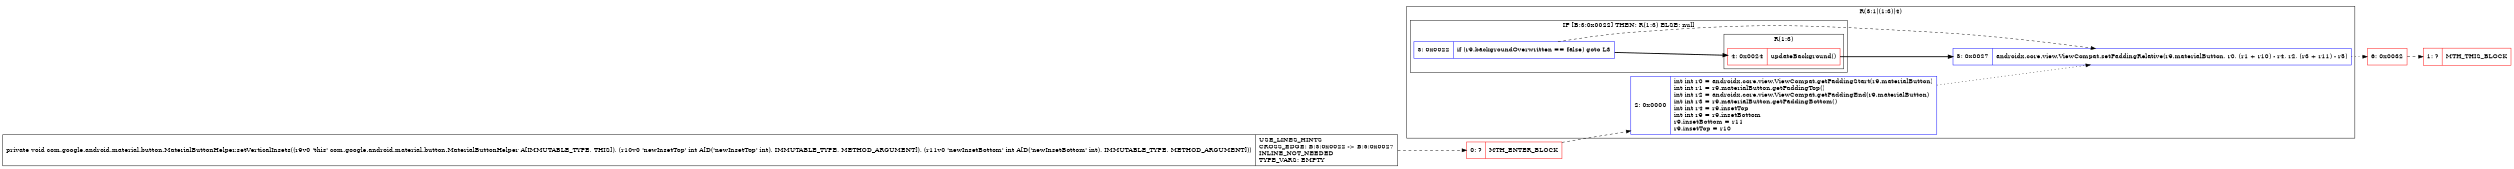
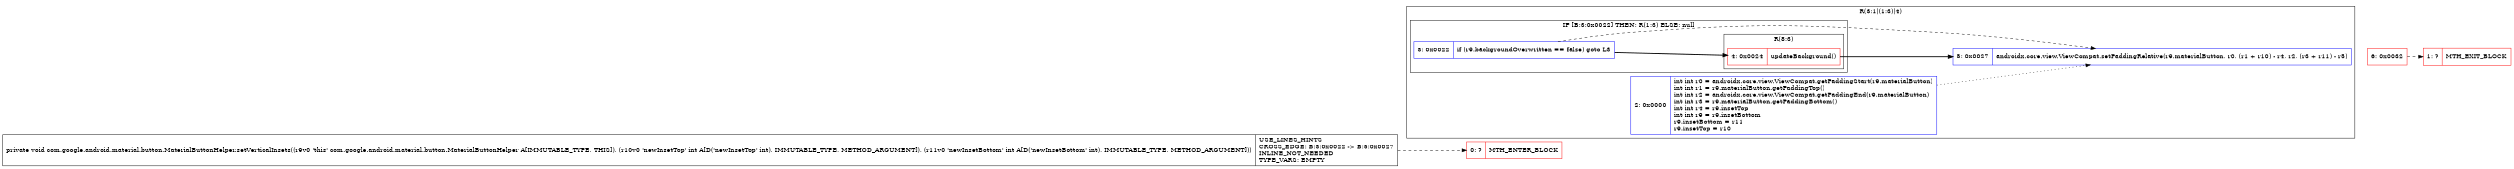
(1784, 39) -> (1784, 39)
(2477, 56) -> (2476, 56)
(2358, 57) -> none
(1604, 135) -> none
